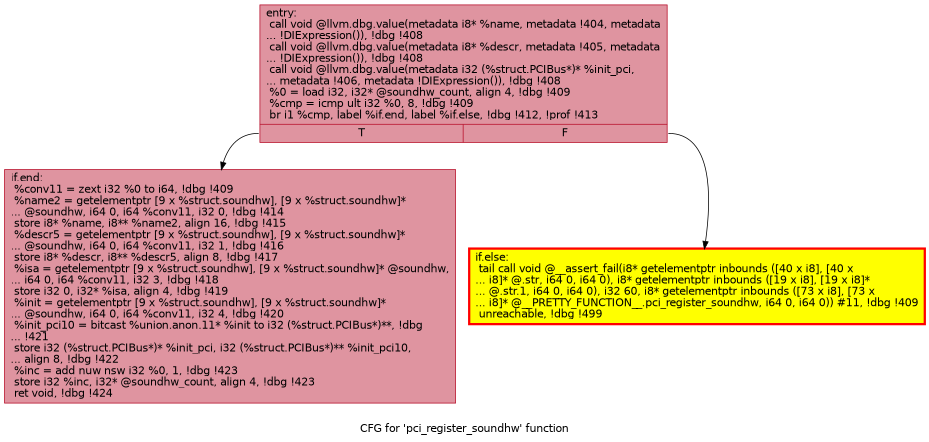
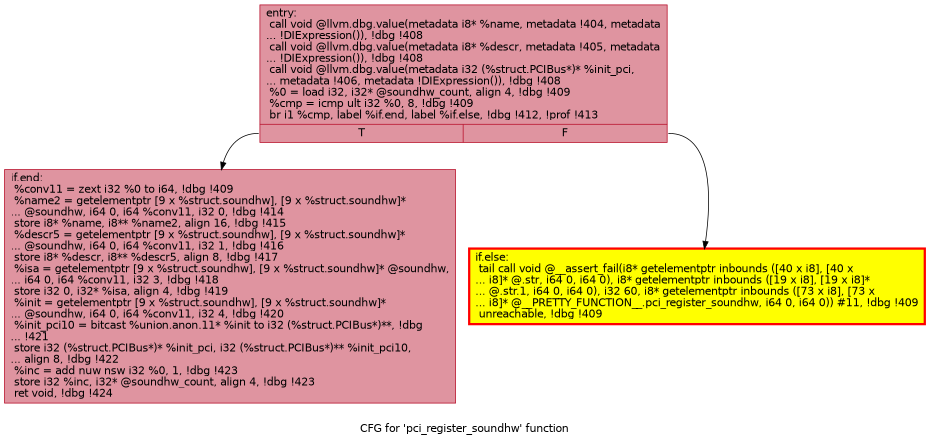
(539, 314) -> (539, 314)
